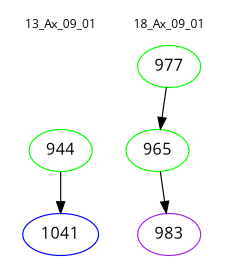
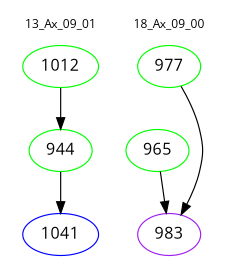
(169, 25) -> (169, 25)
none -> (61, 66)
(164, 102) -> (202, 145)
